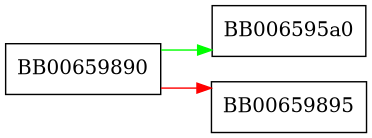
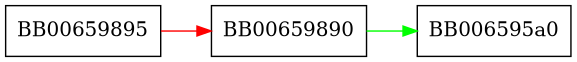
(179, 88) -> (179, 31)
